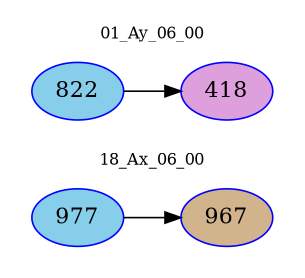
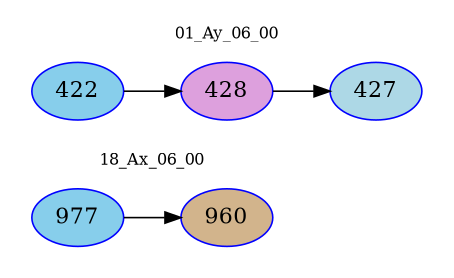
(78, 91) -> (78, 91)
(227, 91) -> (227, 91)
none -> (376, 91)
(227, 218) -> (227, 218)
